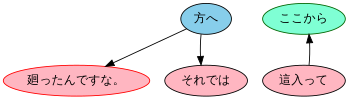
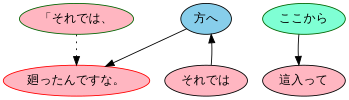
none -> (77, 19)
(200, 45) -> (212, 54)
(310, 54) -> (298, 45)
